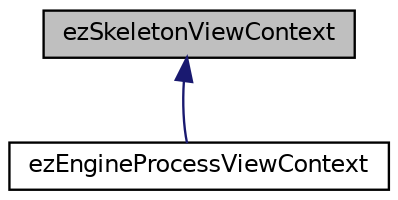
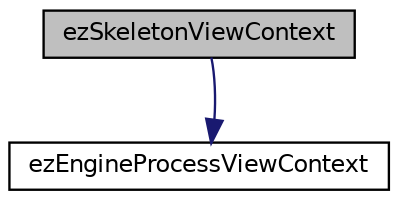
(184, 112) -> (215, 89)
